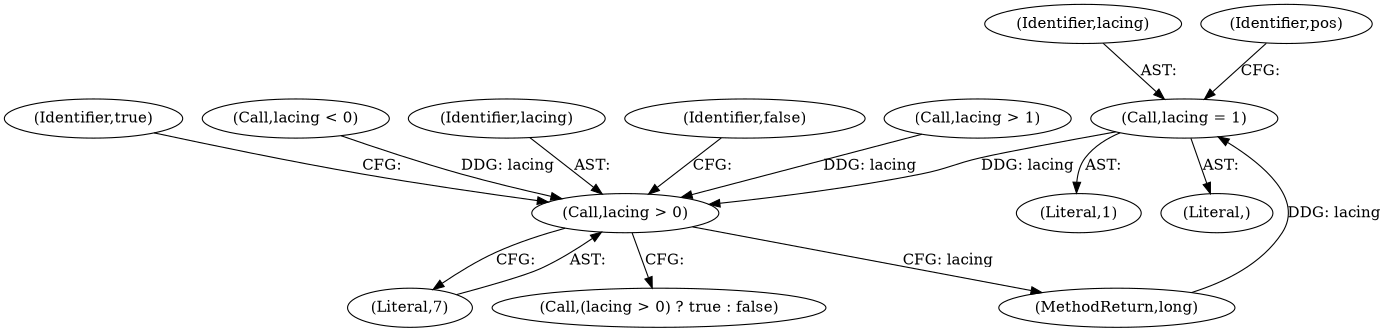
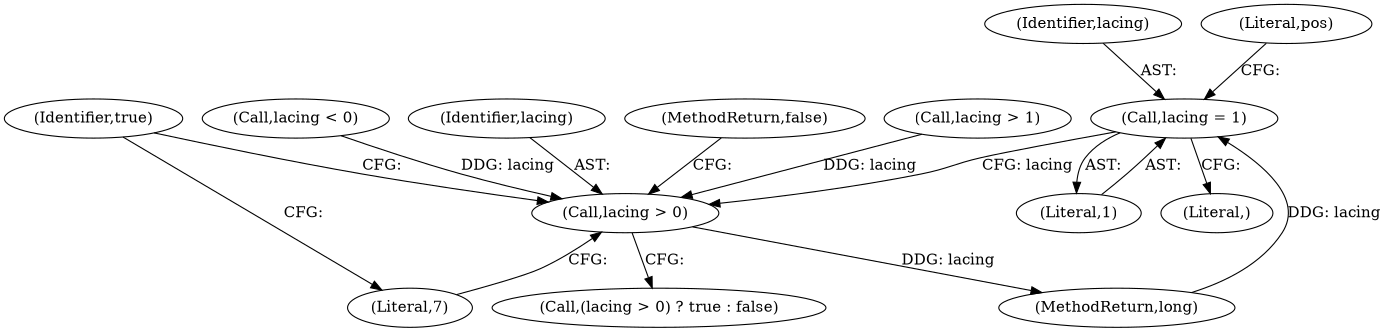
(1287, 24) -> (1287, 24)
(745, 119) -> (745, 119)
(1028, 166) -> (1028, 166)
(1223, 166) -> (1223, 166)
none -> (1130, 171)
(501, 250) -> (248, 211)
(591, 260) -> (591, 260)
(948, 260) -> (948, 260)
